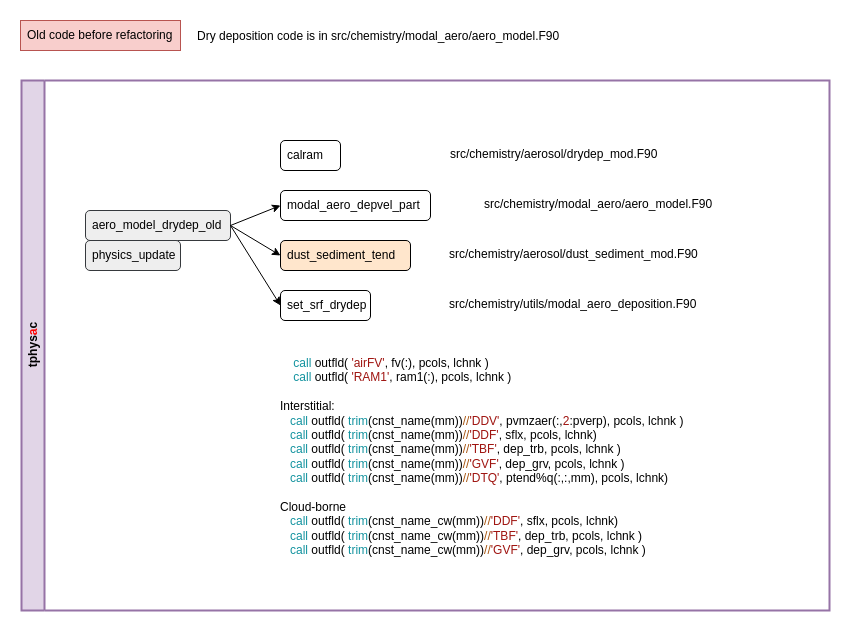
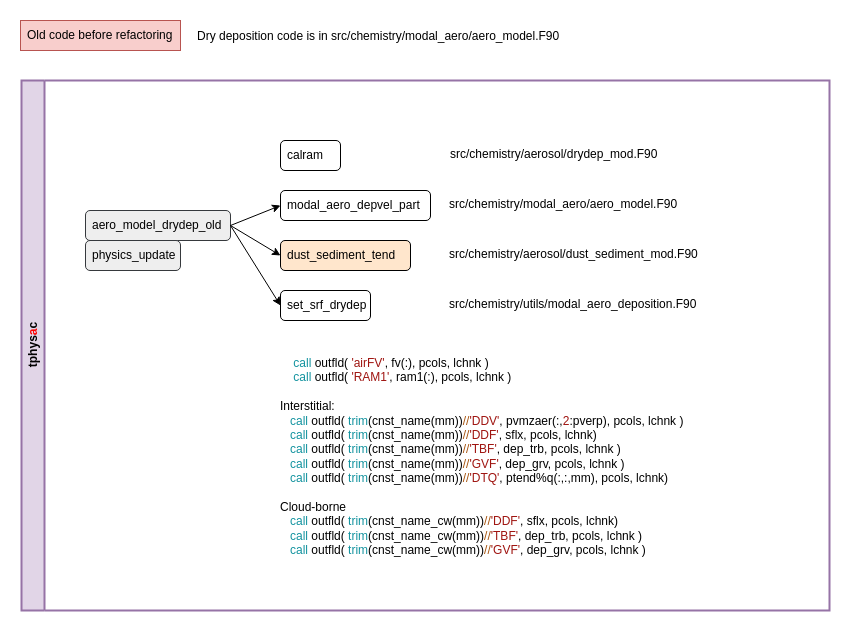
(598, 206) -> (563, 206)
